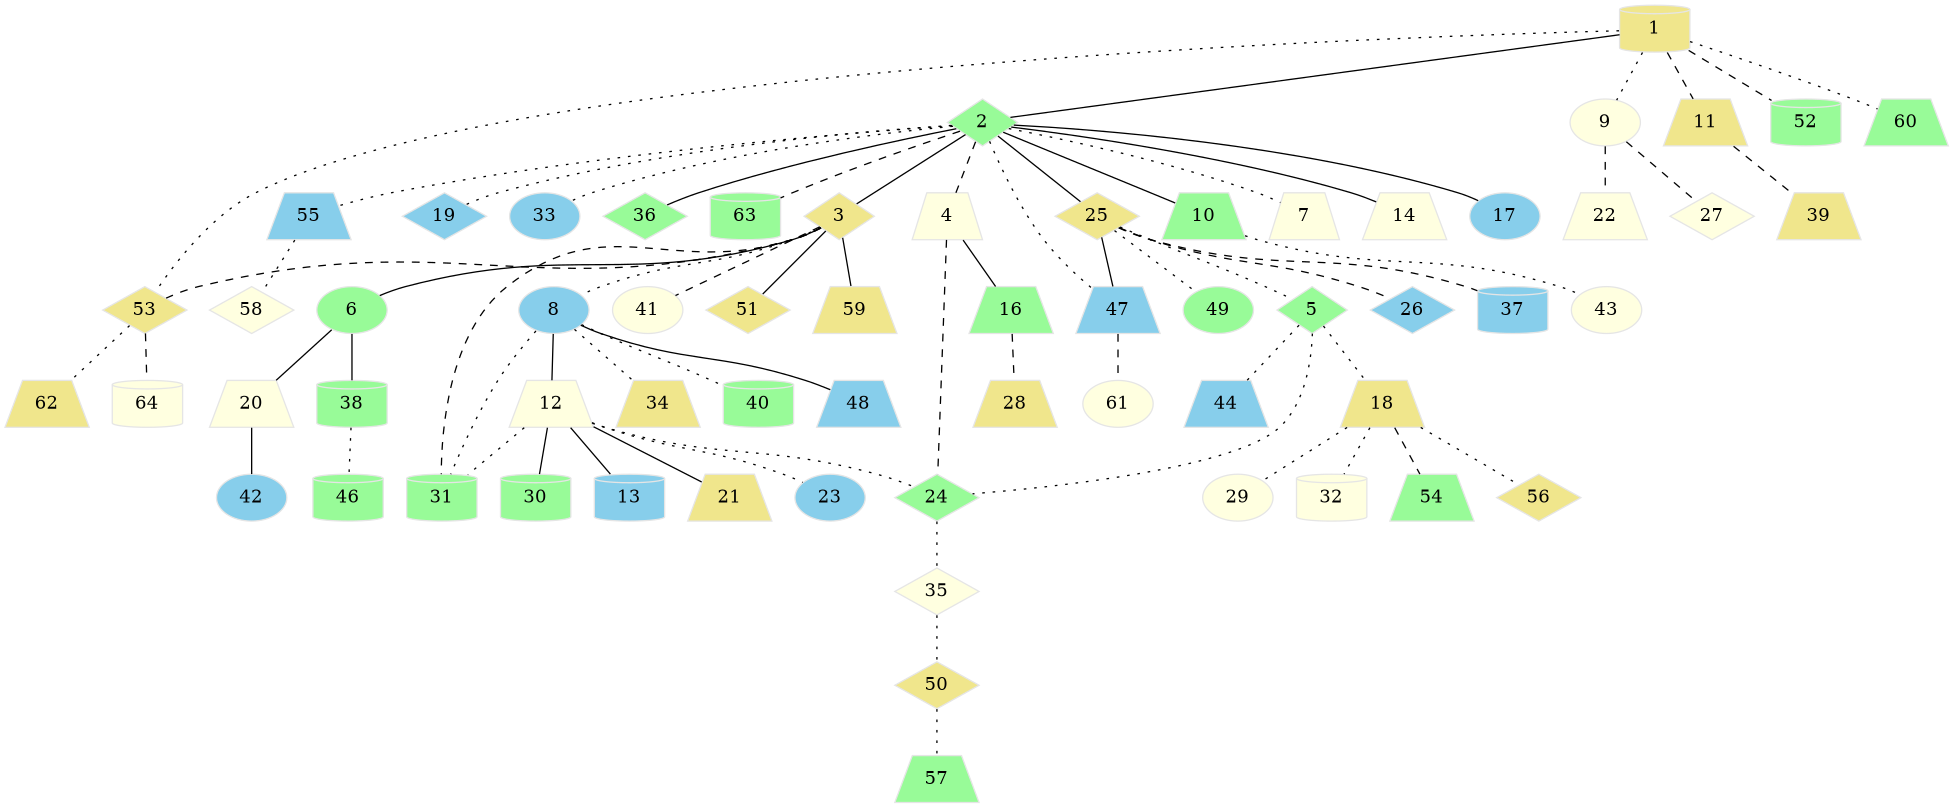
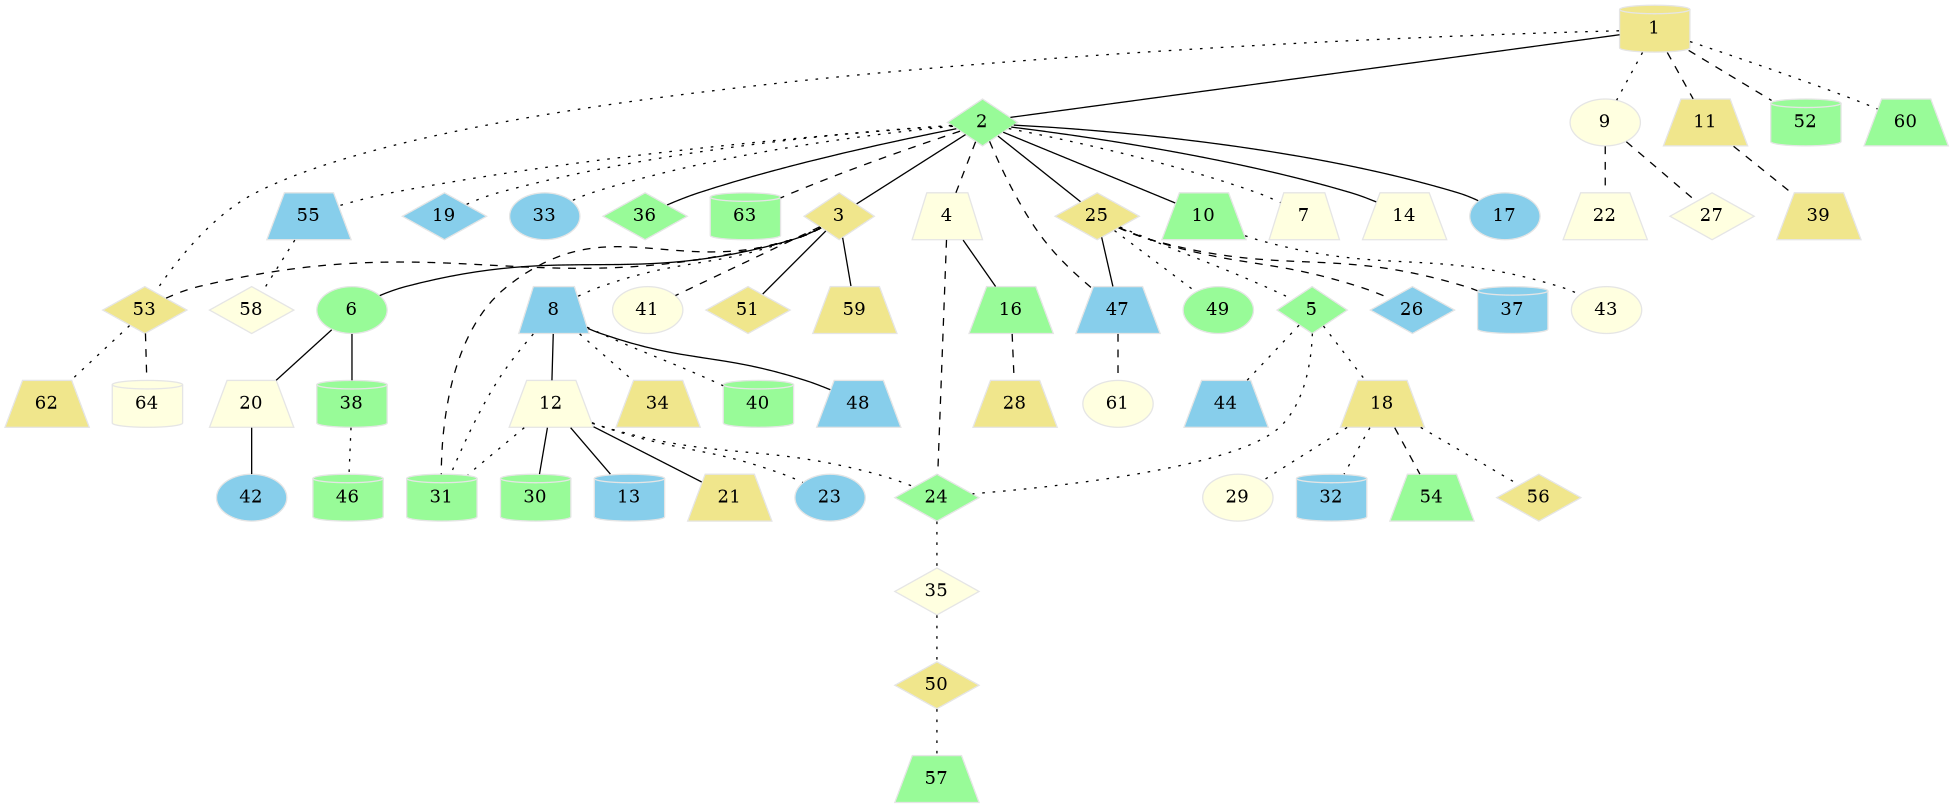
(1031, 222) -> (1031, 222)
(554, 310) -> (554, 310)
(1332, 498) -> (1332, 498)
